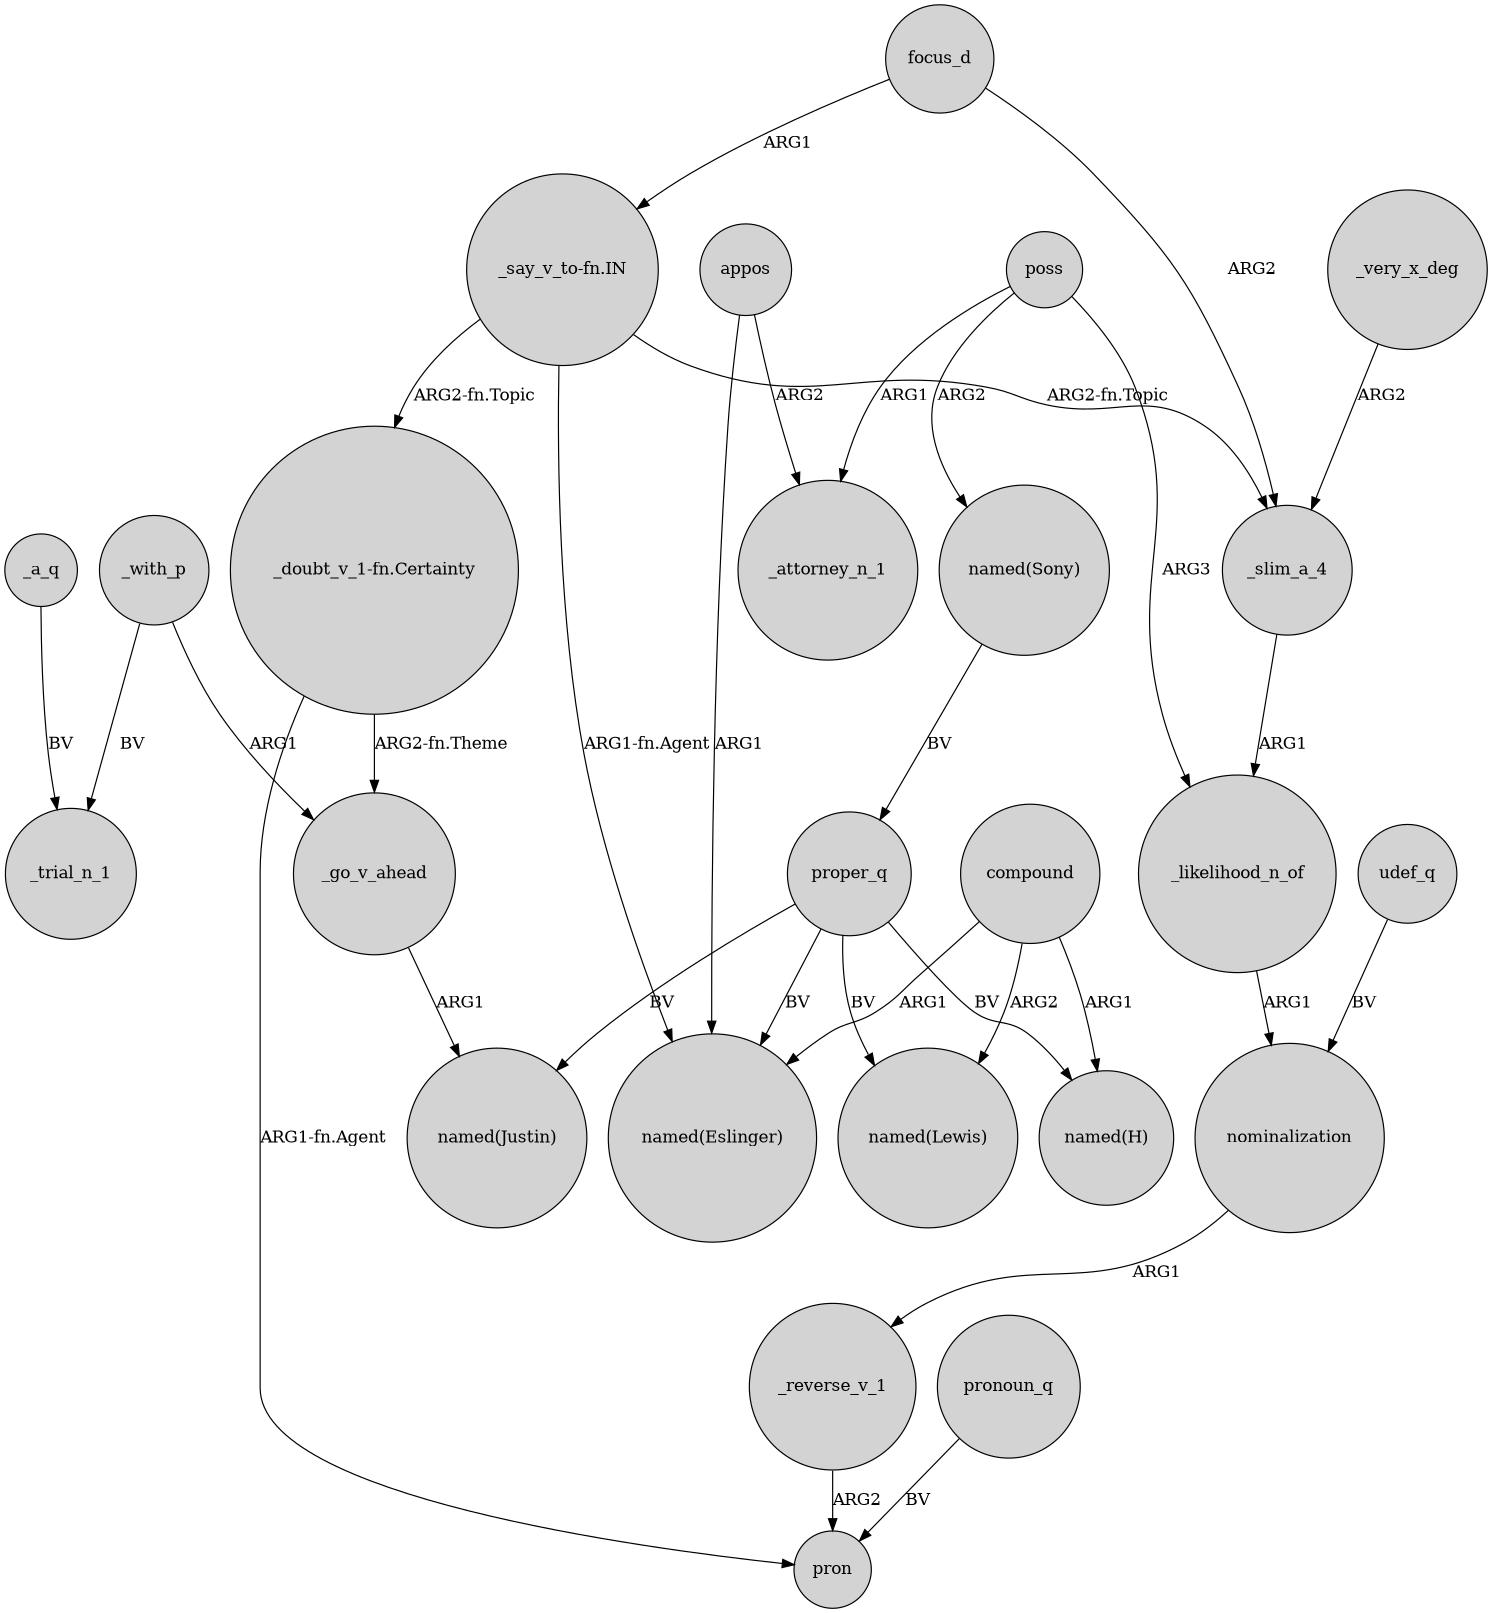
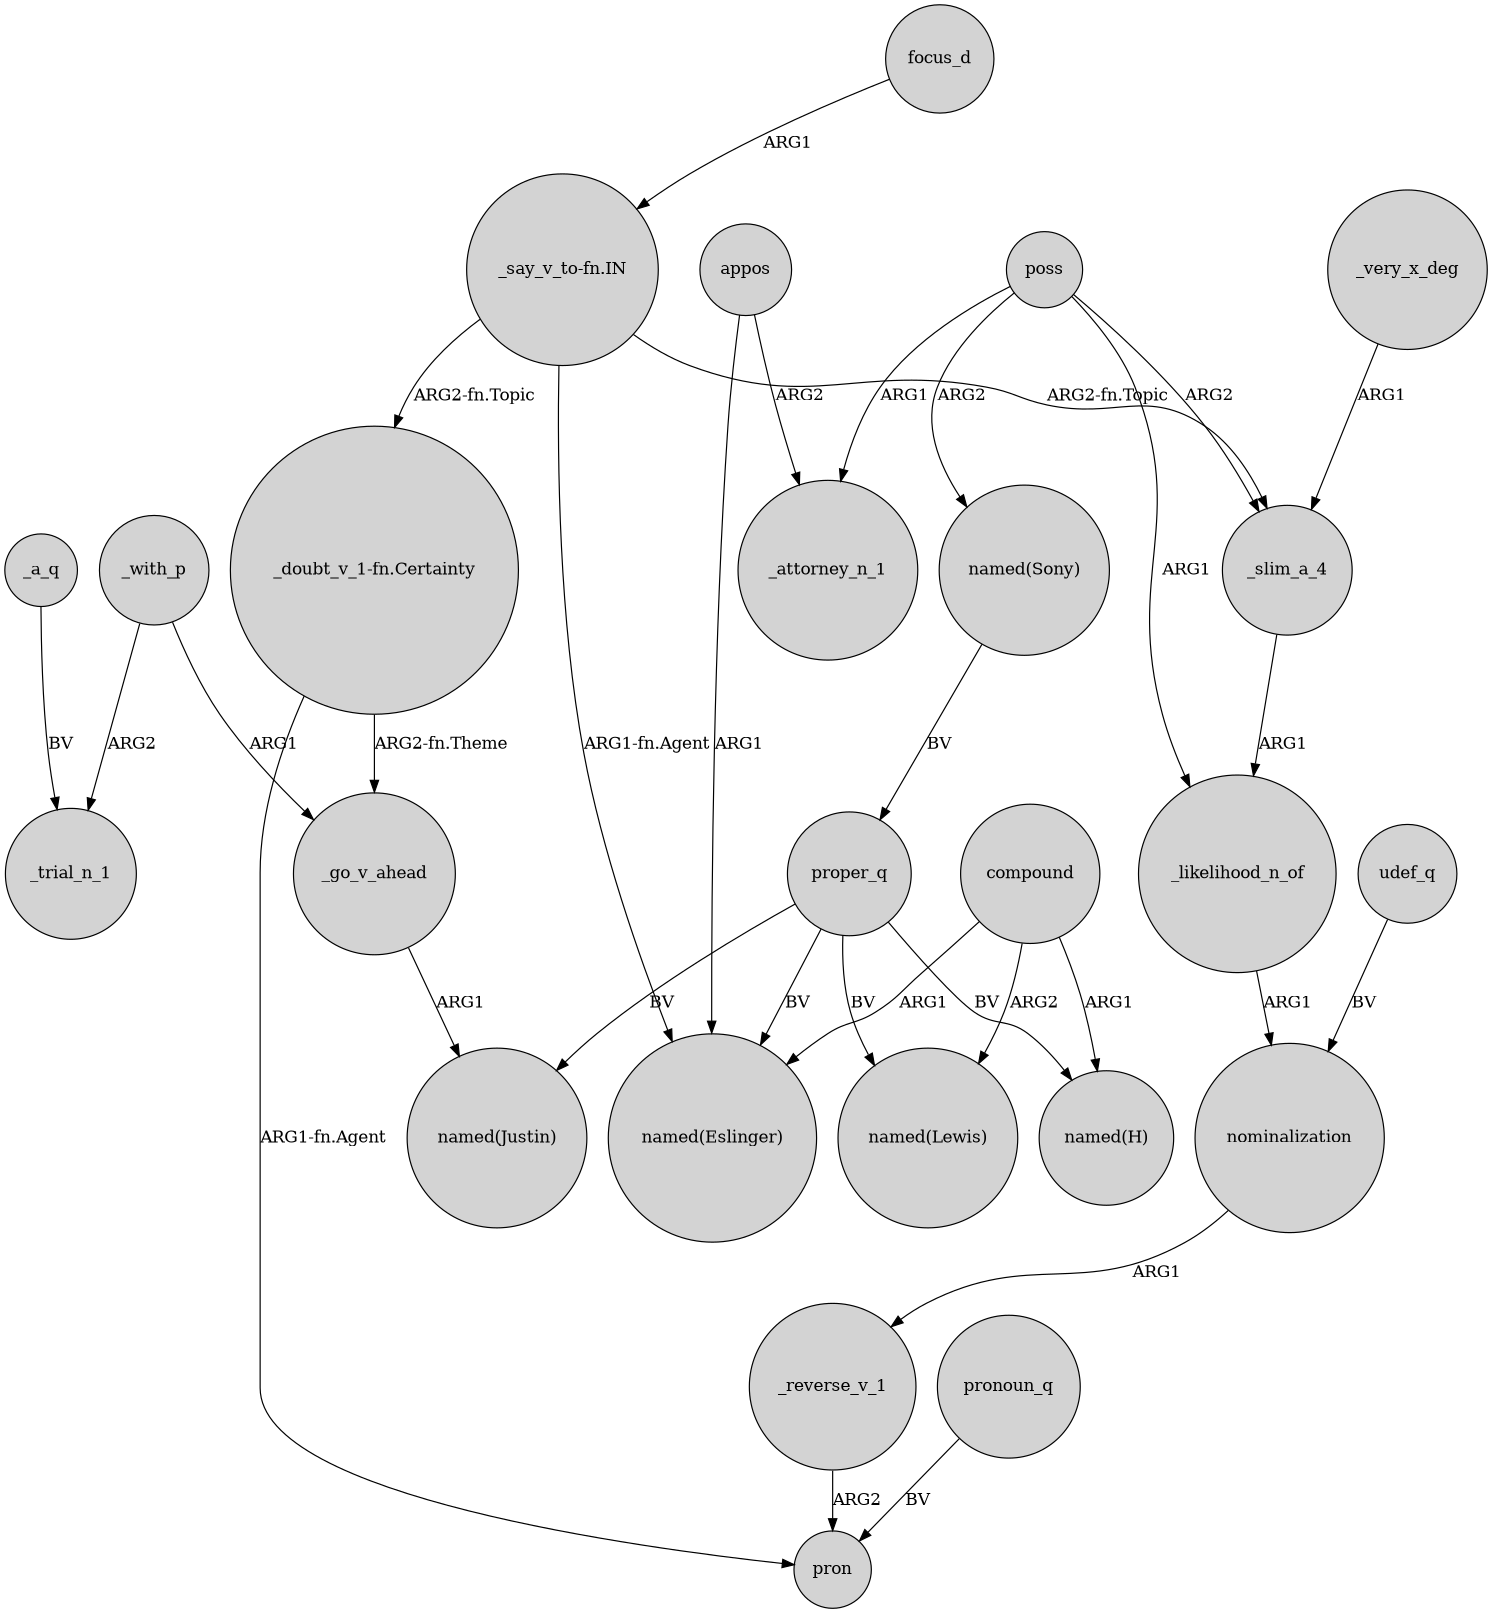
(1171, 262) -> (1173, 389)
(1382, 396) -> (1382, 396)
(1187, 570) -> (1187, 570)
(132, 744) -> (132, 744)
